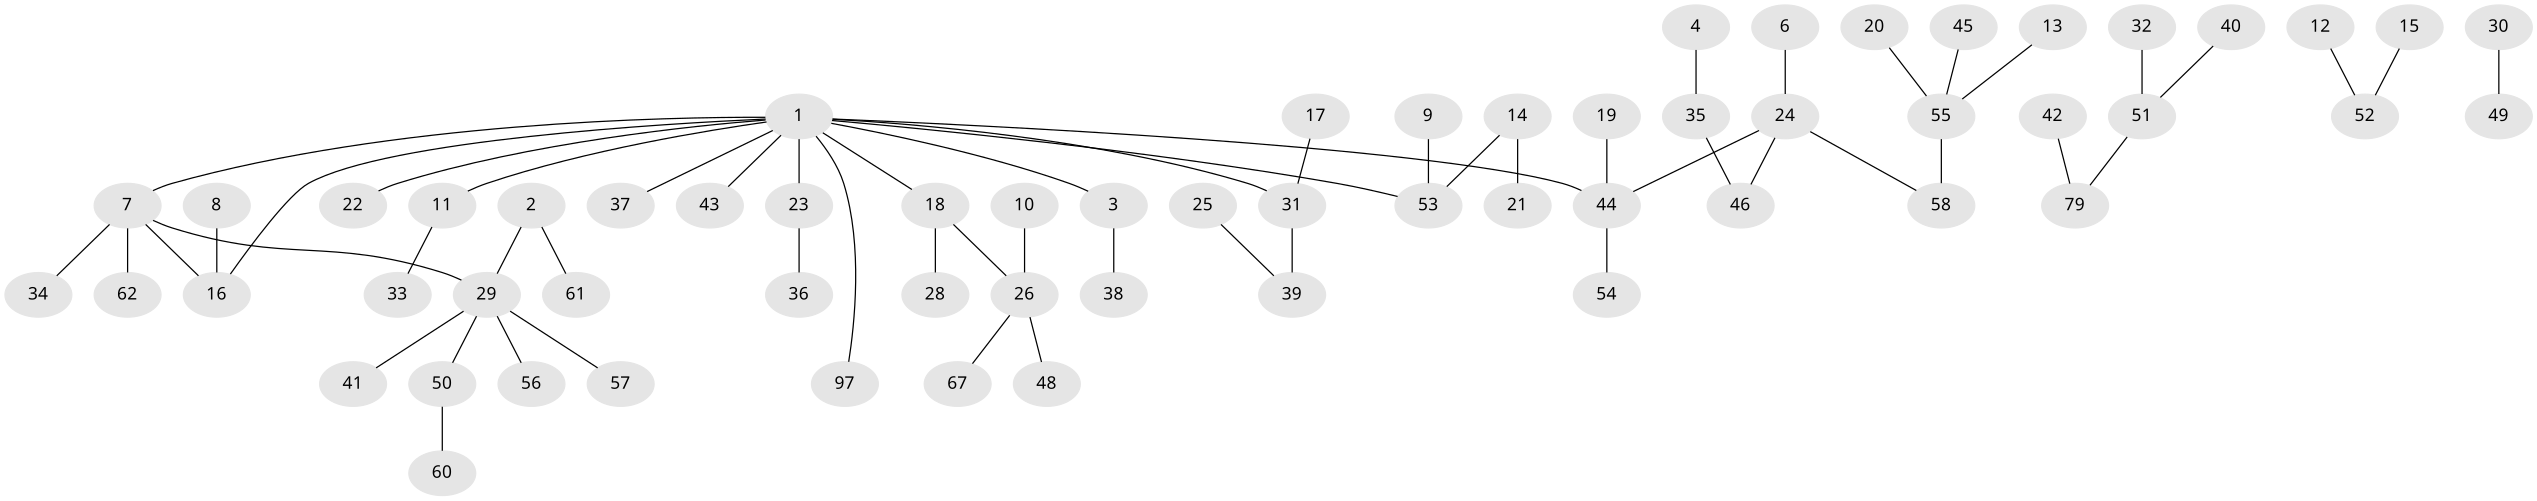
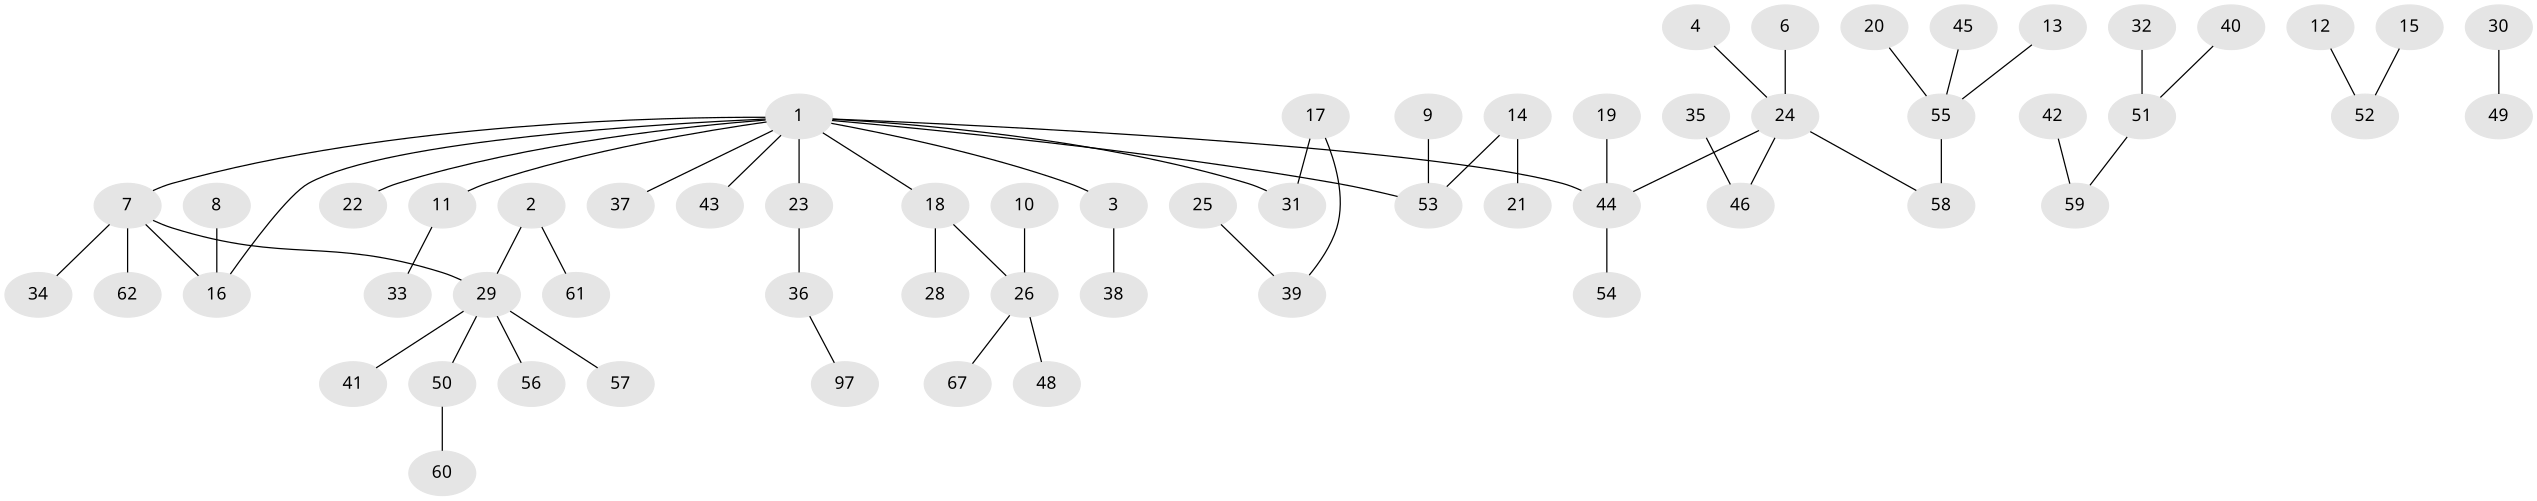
(1696, 72) -> (1741, 72)
(2075, 206) -> (2075, 206)
(854, 245) -> (822, 340)
(1292, 250) -> (1340, 209)
